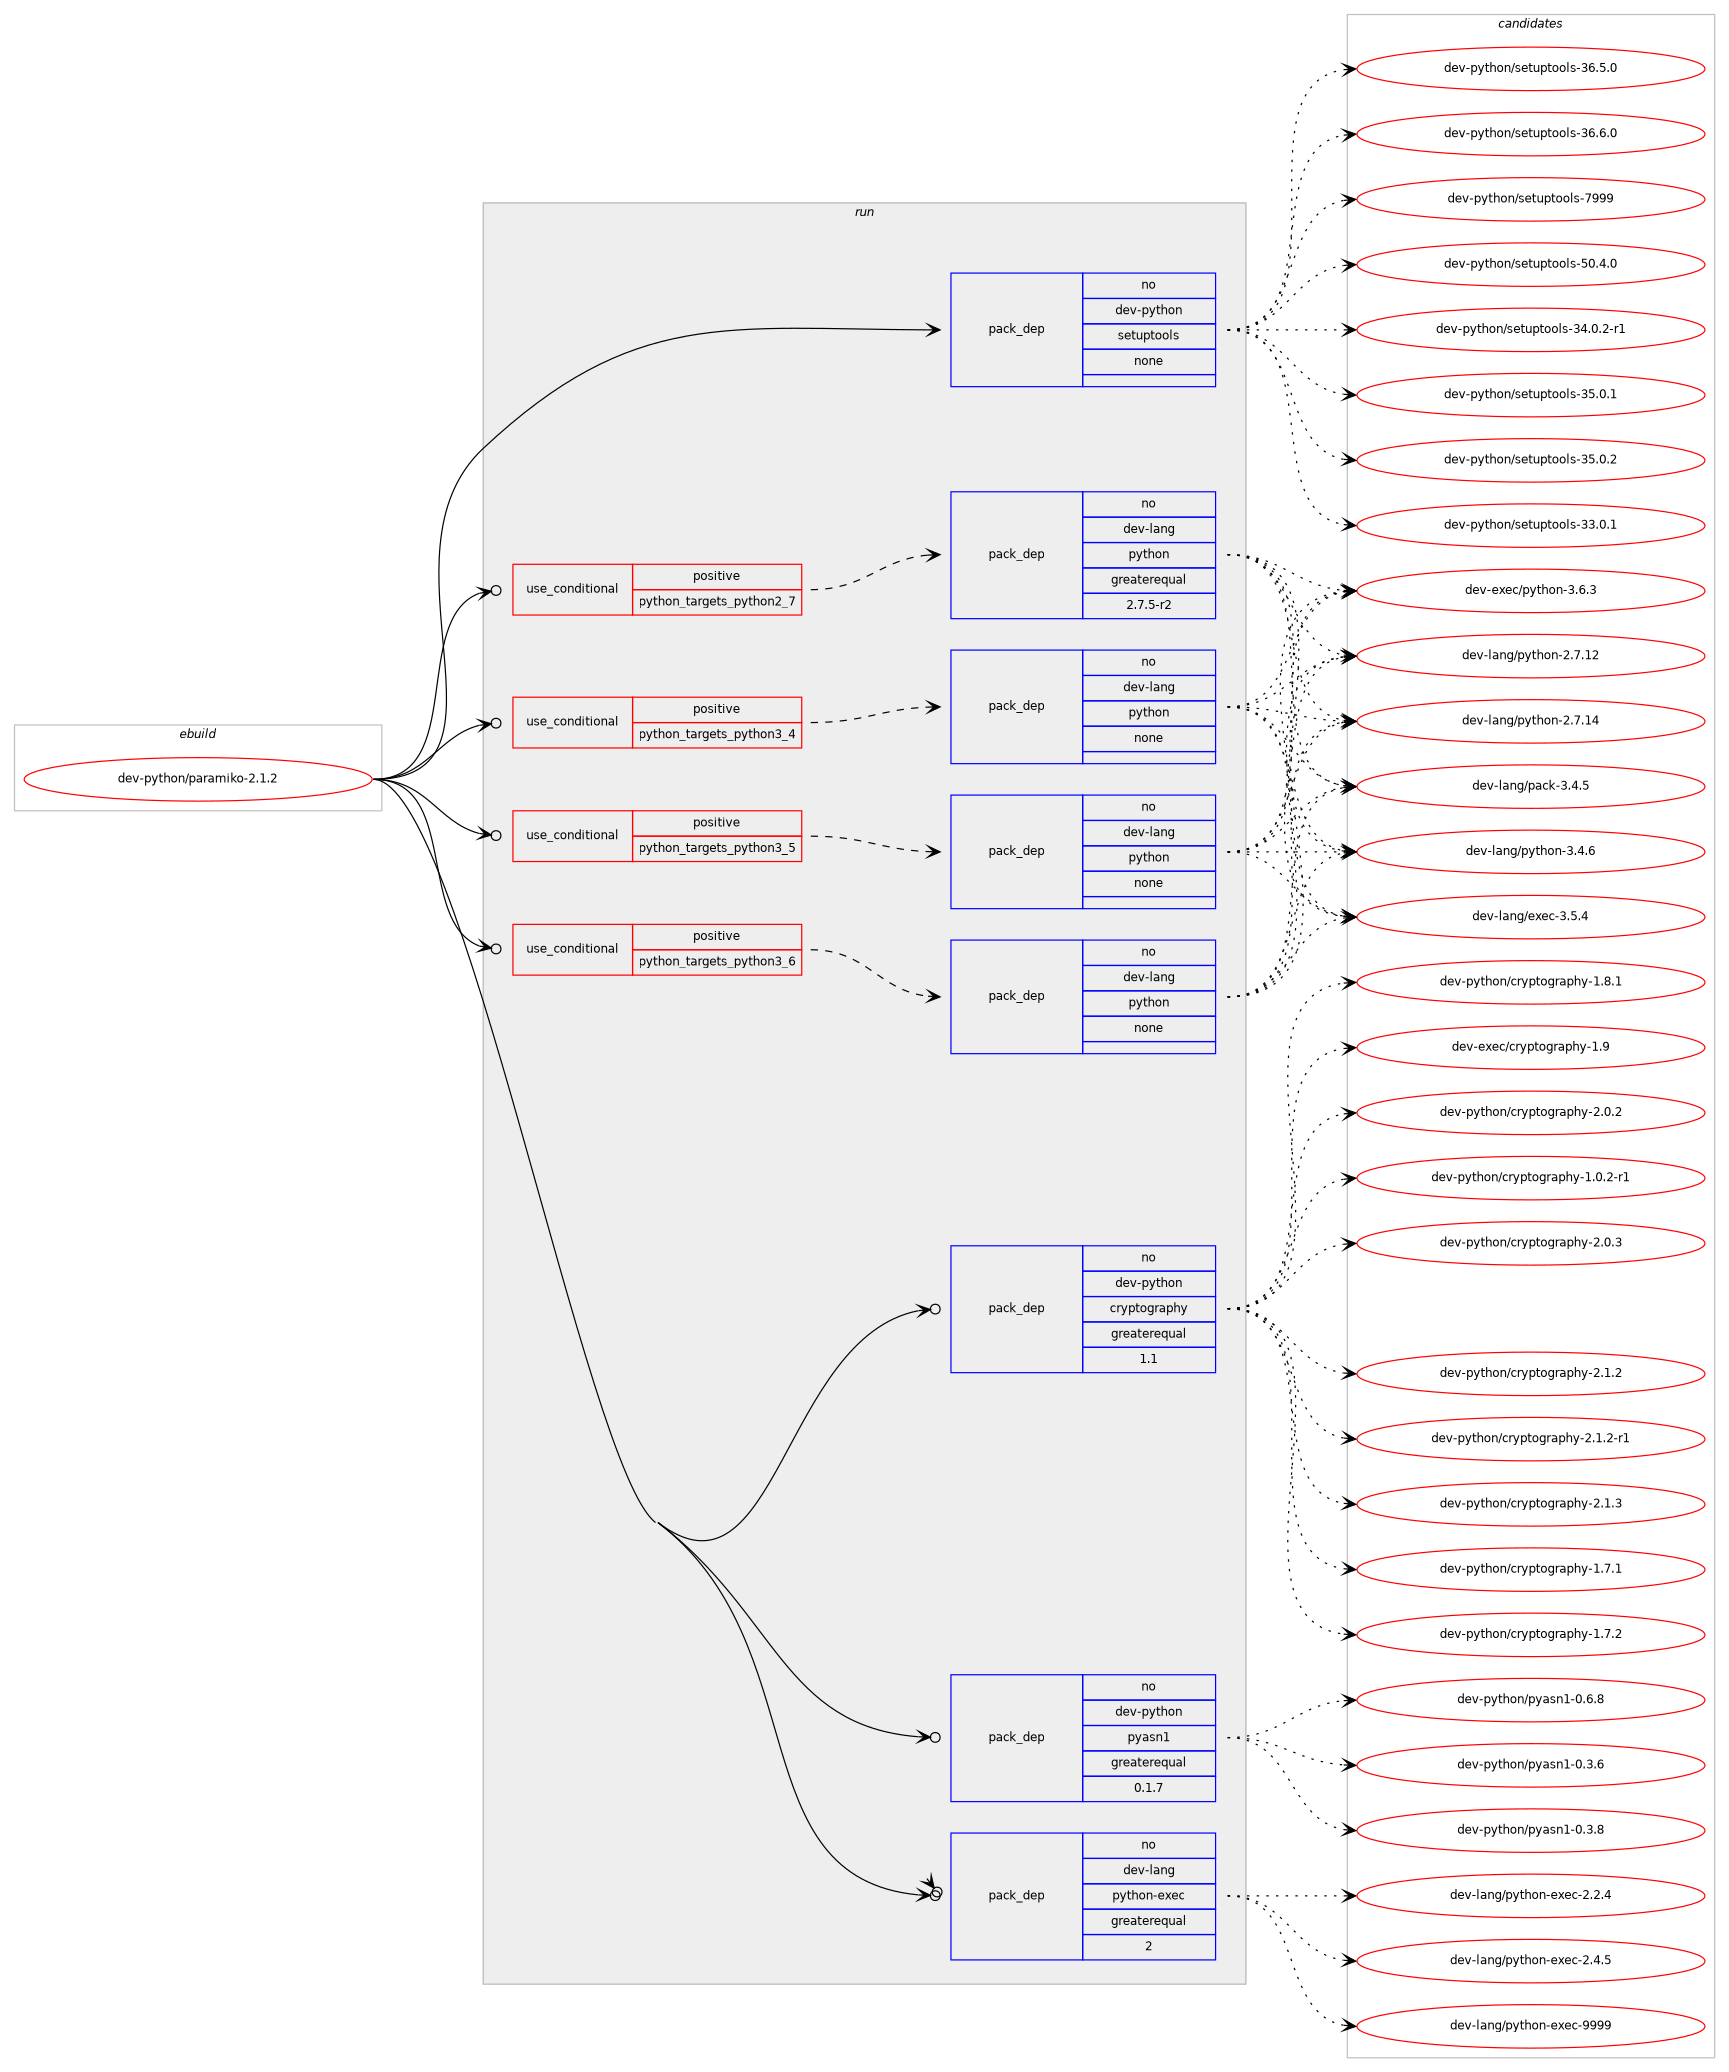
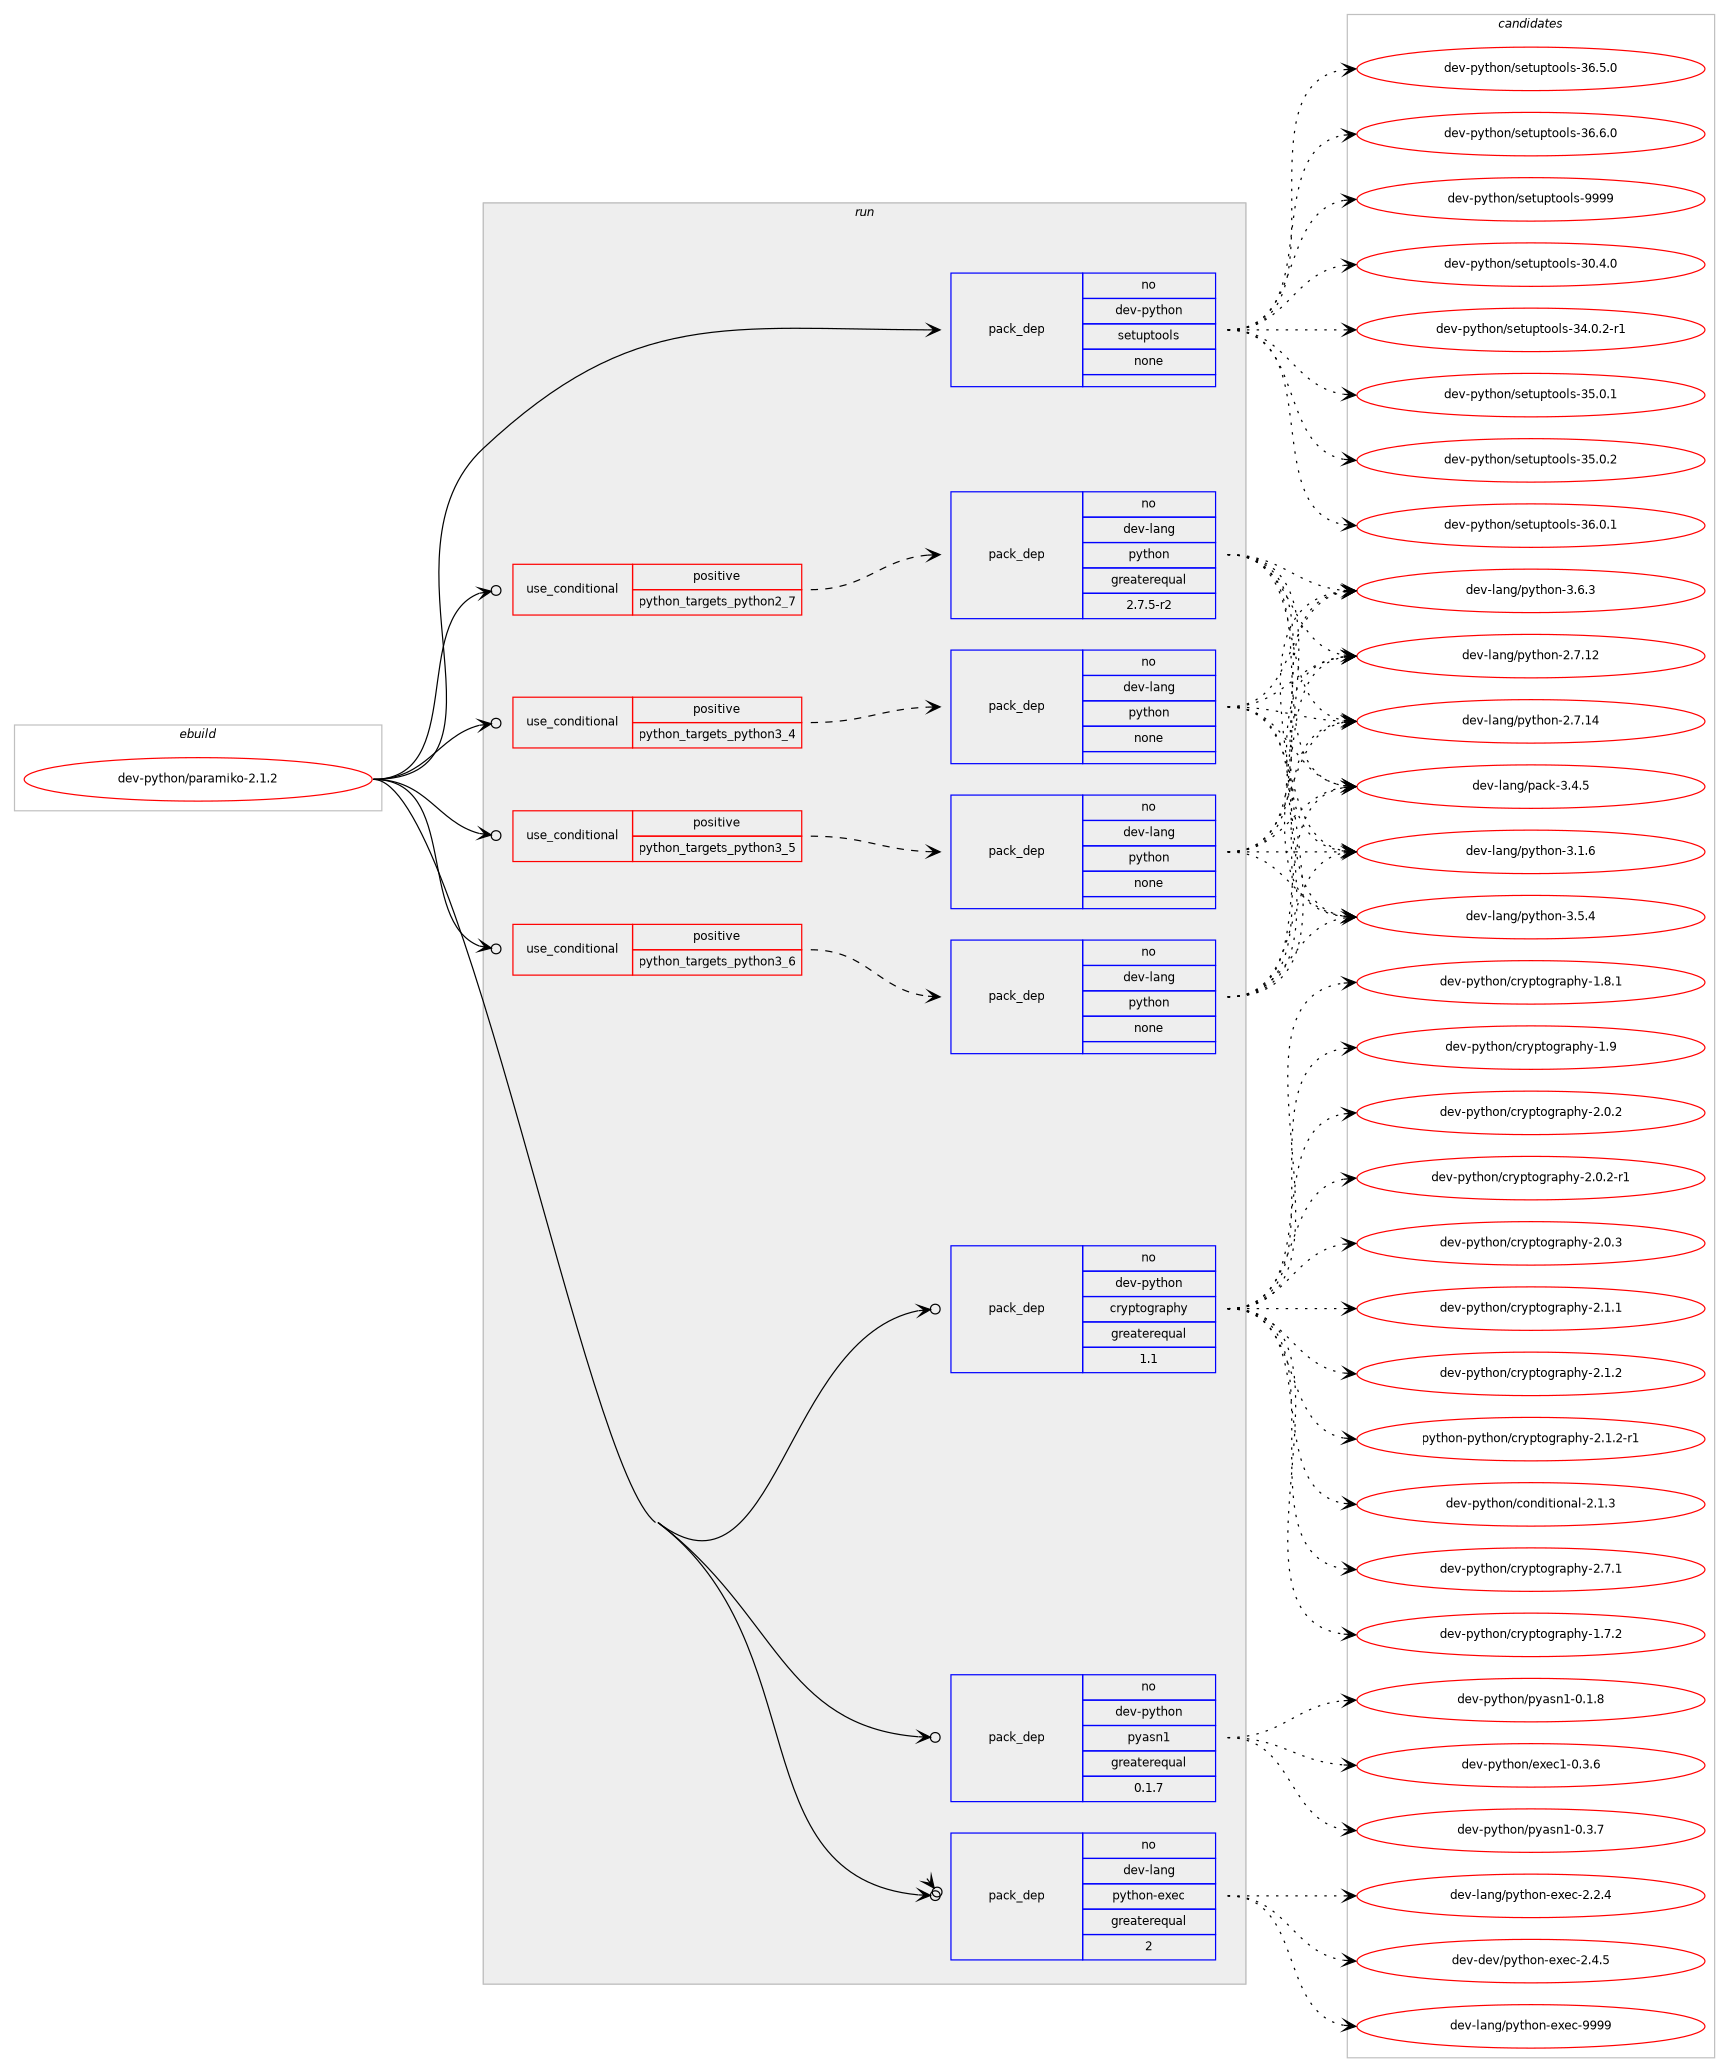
(1531, 199) -> (1531, 199)
(1531, 265) -> (1531, 265)
(1531, 526) -> (1531, 526)
(1531, 591) -> (1531, 591)
(1531, 852) -> (1531, 852)
(1531, 917) -> (1531, 917)
(1531, 1048) -> (1531, 1048)
(1531, 1178) -> (1531, 1178)
none -> (1531, 1309)
(1531, 1439) -> (1531, 1439)
(1531, 1504) -> (1531, 1504)
(1531, 1570) -> (1531, 1570)
(1531, 1700) -> (1531, 1700)
(1531, 1765) -> (1531, 1765)
(1531, 1831) -> (1531, 1831)
(1531, 1961) -> (1531, 1961)
